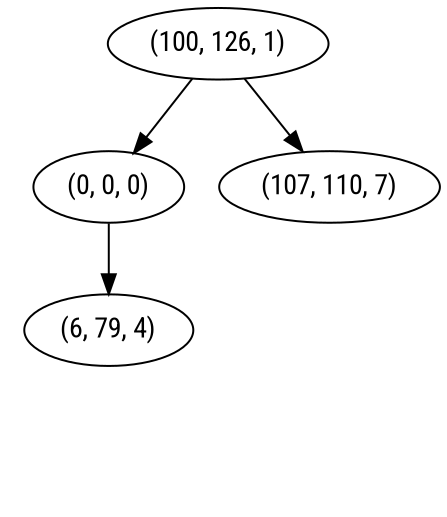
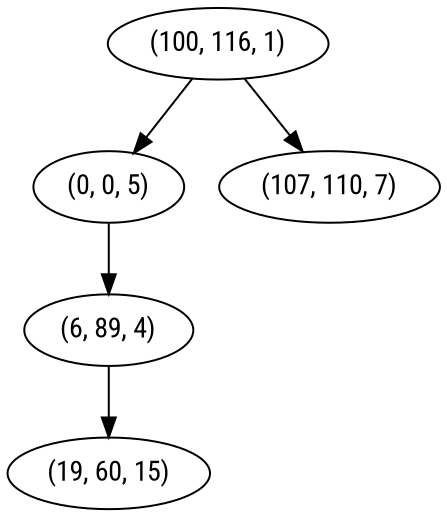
(218, 44) -> (218, 44)
(109, 187) -> (109, 187)
(109, 330) -> (109, 330)
none -> (109, 473)
